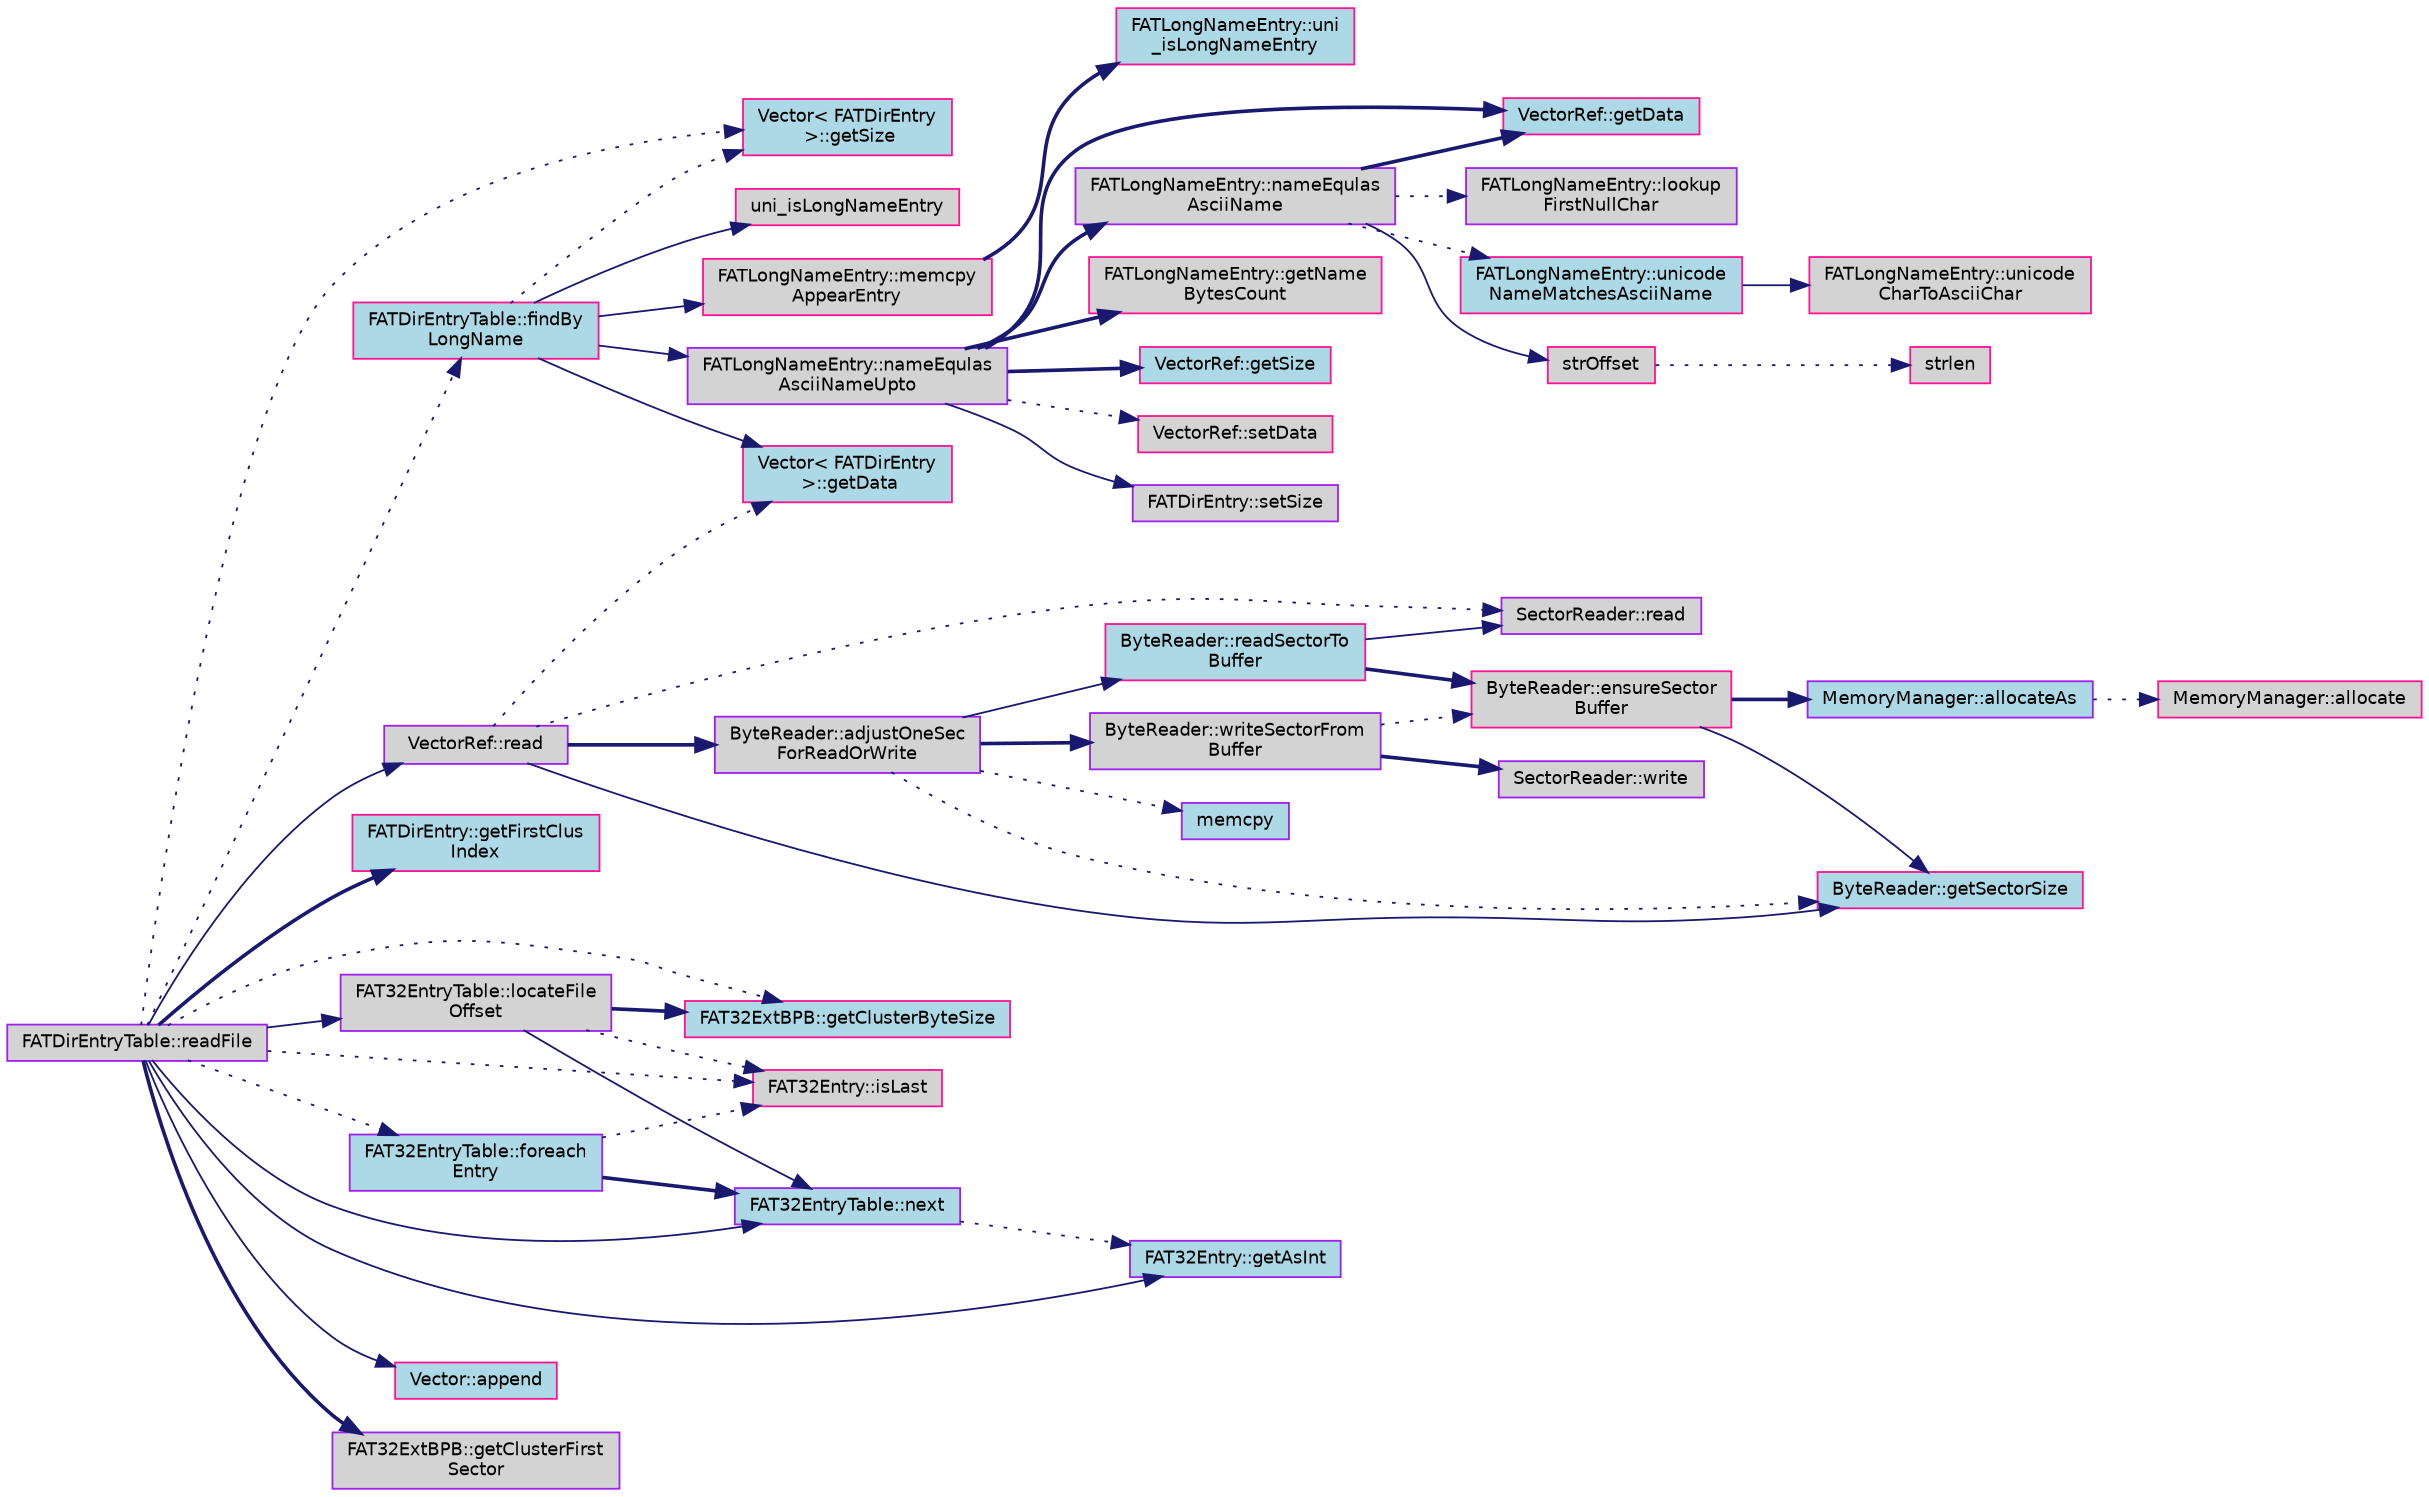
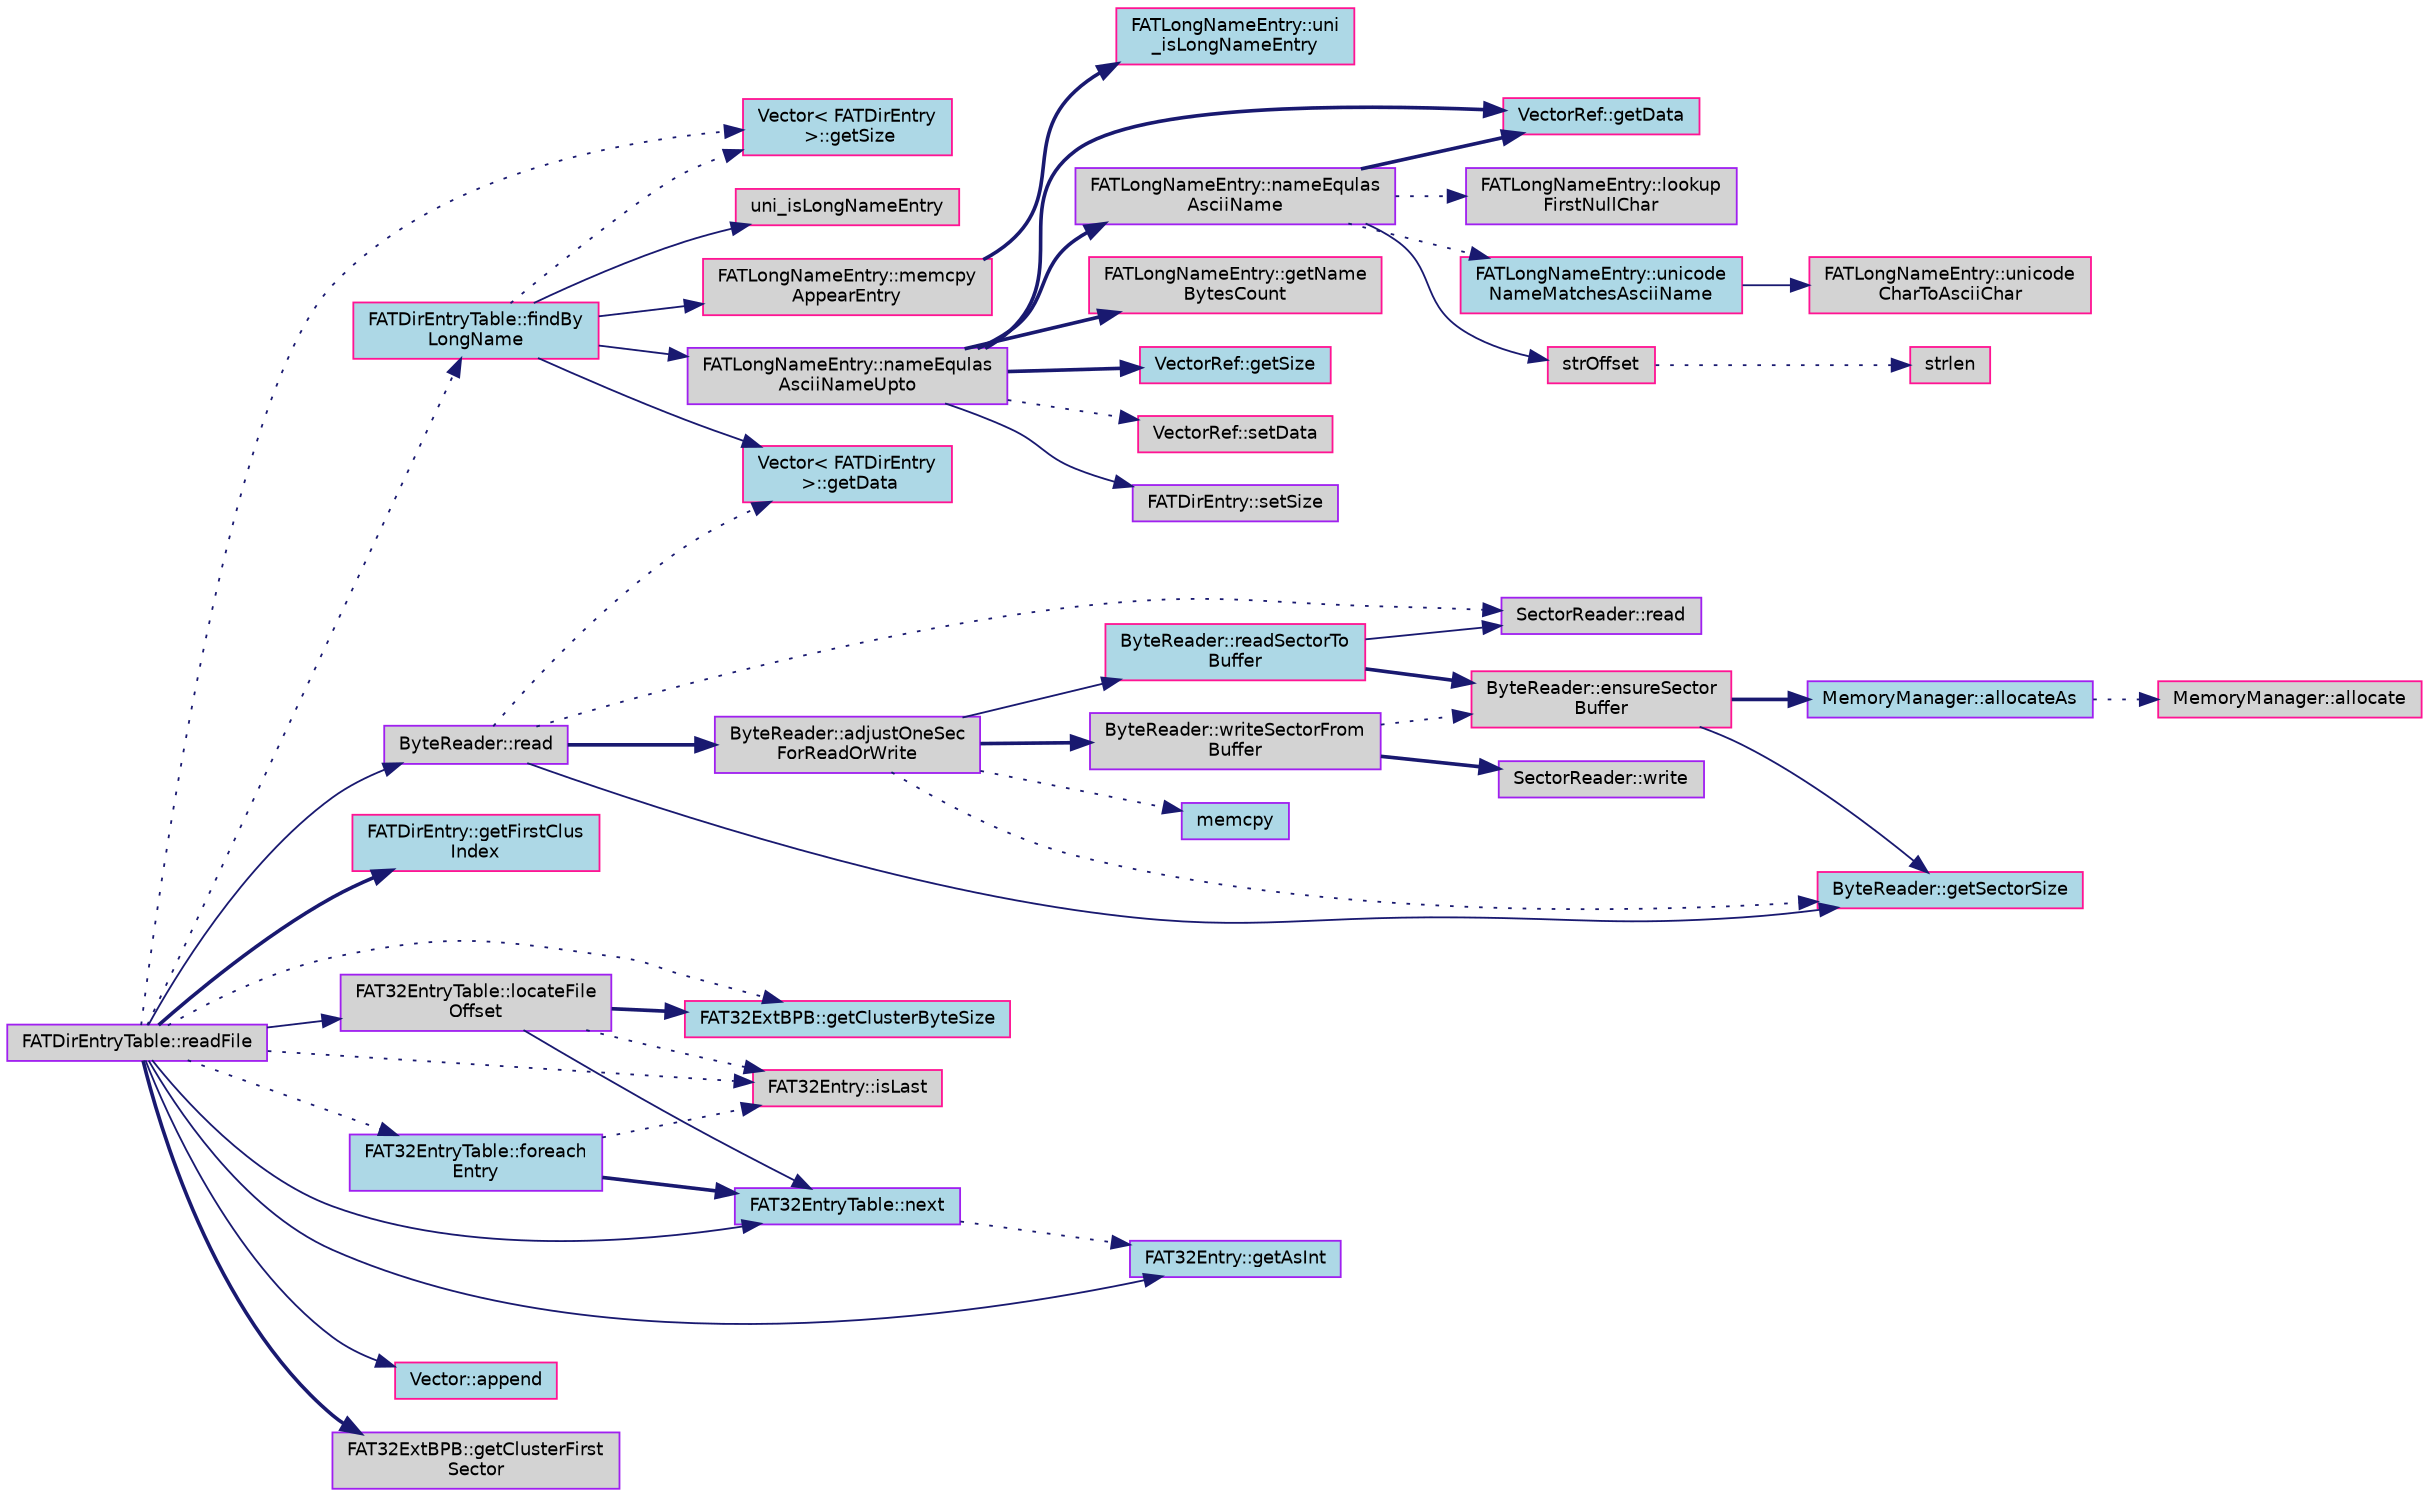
(476, 745) -> (476, 745)
